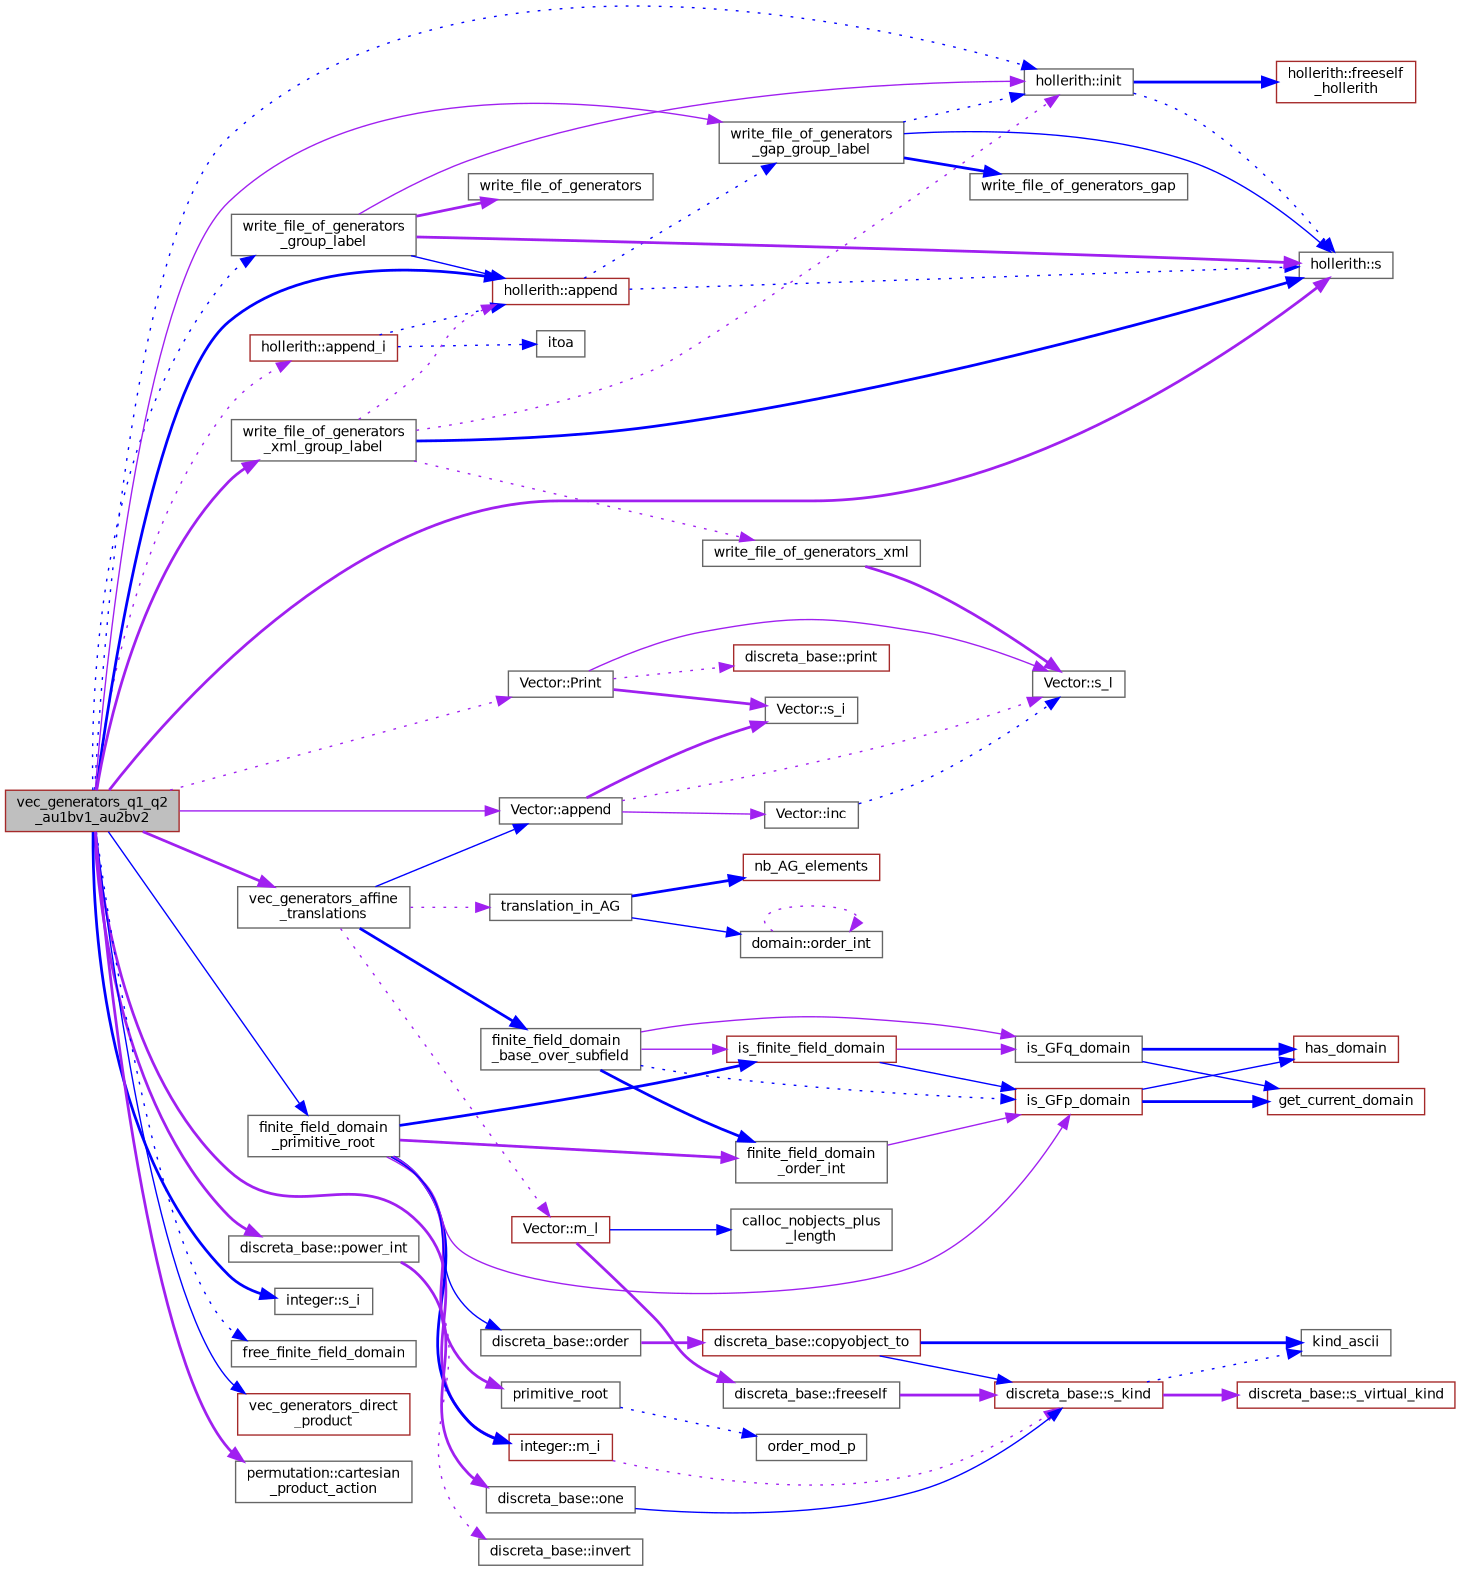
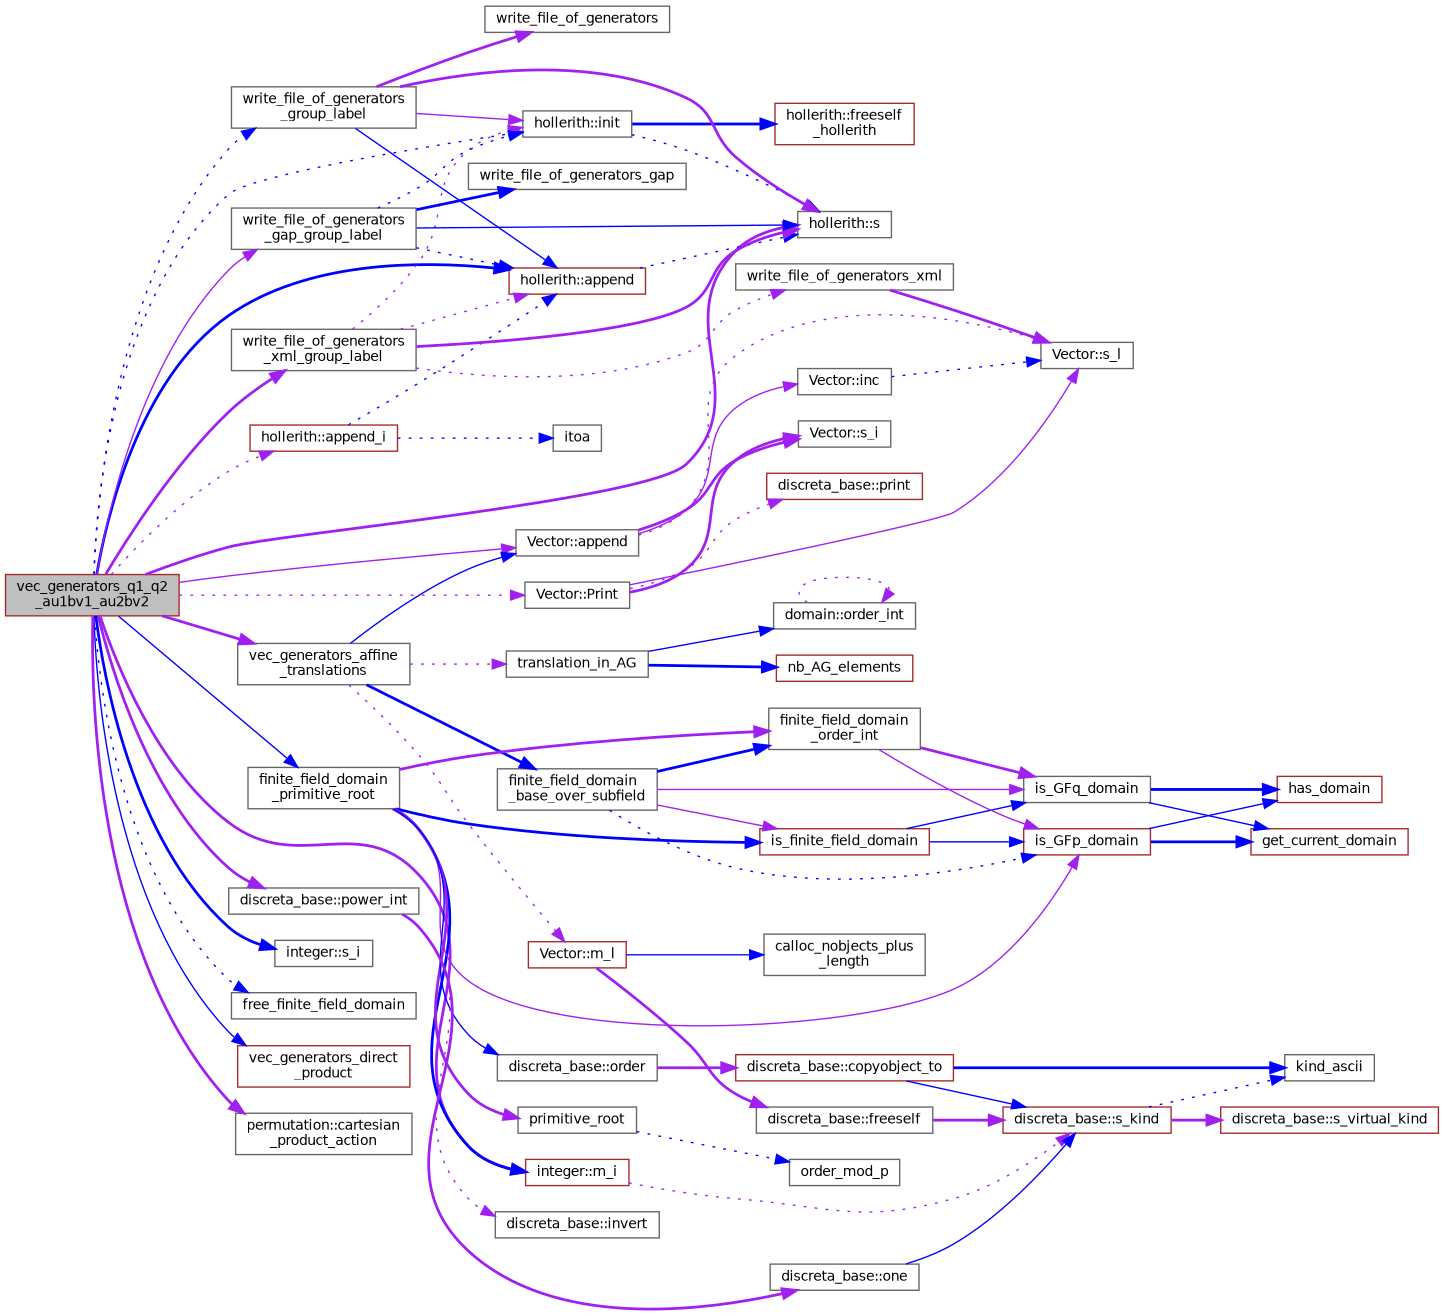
(674, 225) -> (458, 256)
(857, 391) -> (616, 327)
none -> (970, 760)
(949, 1049) -> (959, 817)
